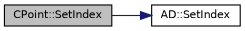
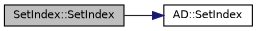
(58, 15) -> (64, 15)
